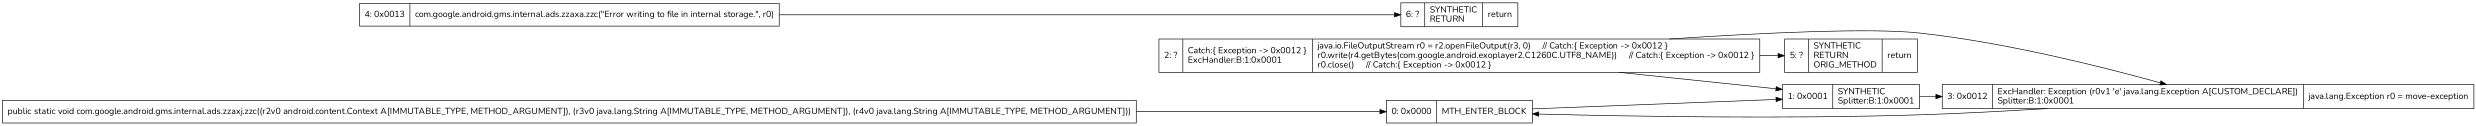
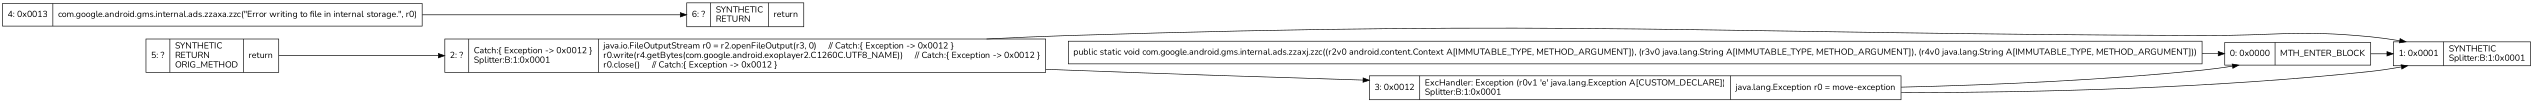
(1769, 56) -> (359, 56)
(1235, 60) -> (512, 60)
(1928, 97) -> (2152, 87)
